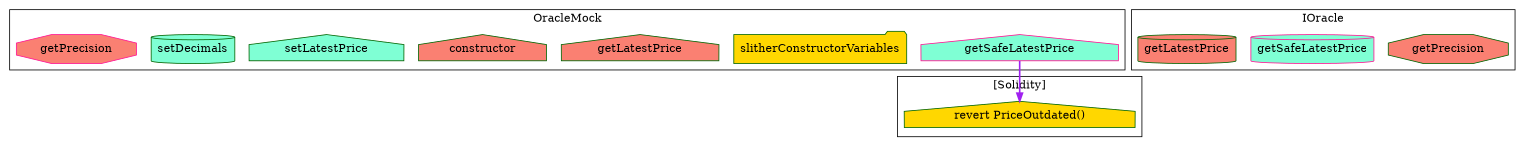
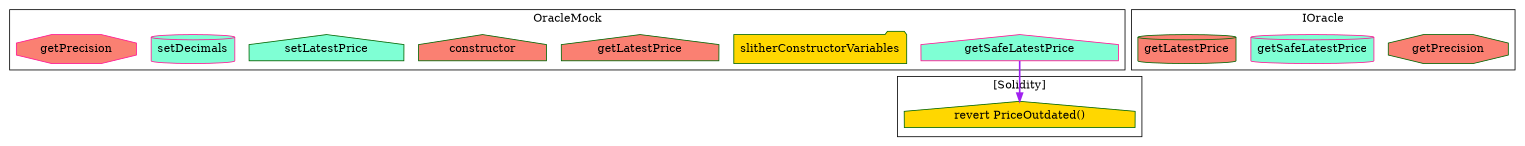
(193, 49) -> (193, 49)
